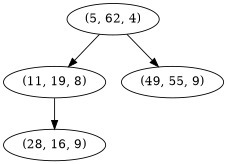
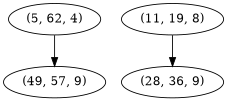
(87, 47) -> none
(173, 82) -> (55, 82)
(55, 145) -> (173, 82)
